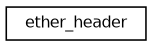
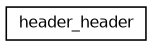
(76, 24) -> (76, 24)
